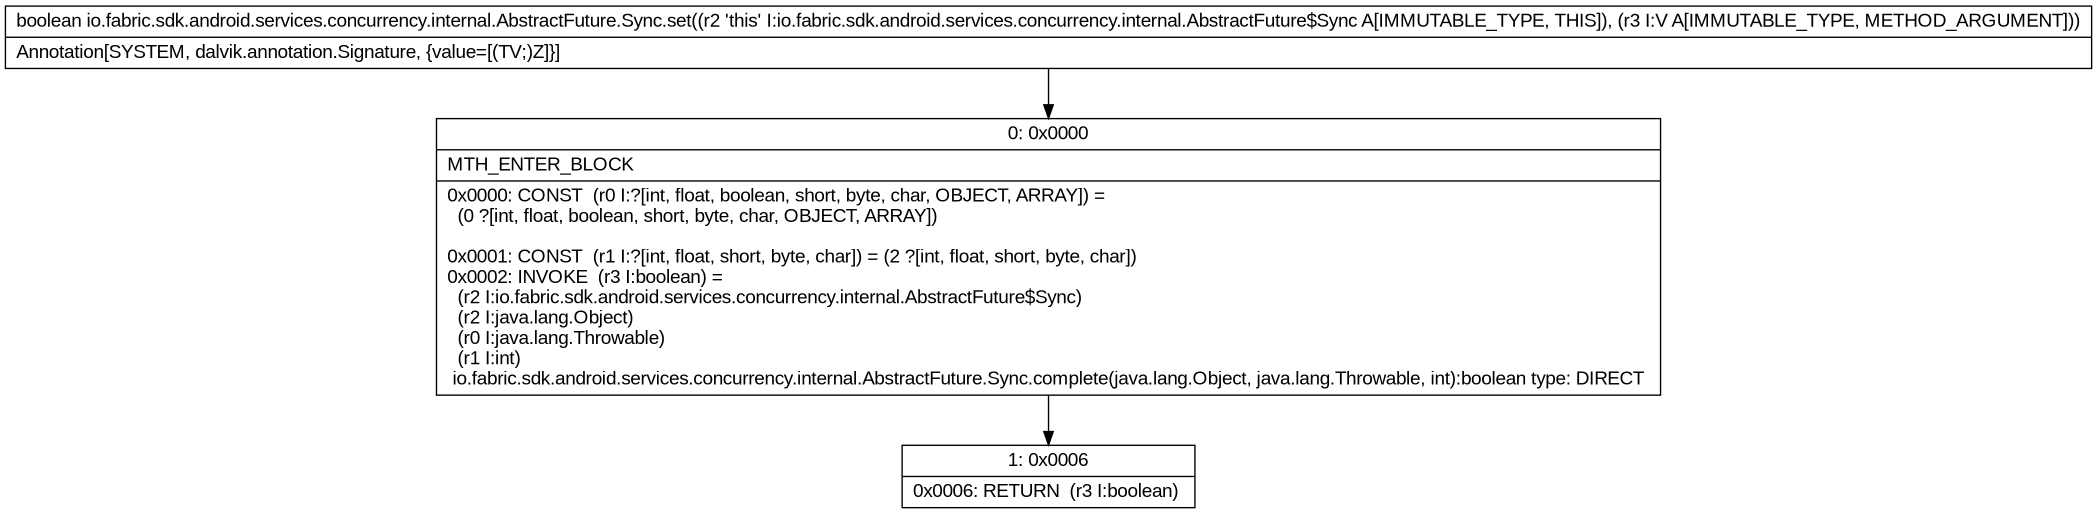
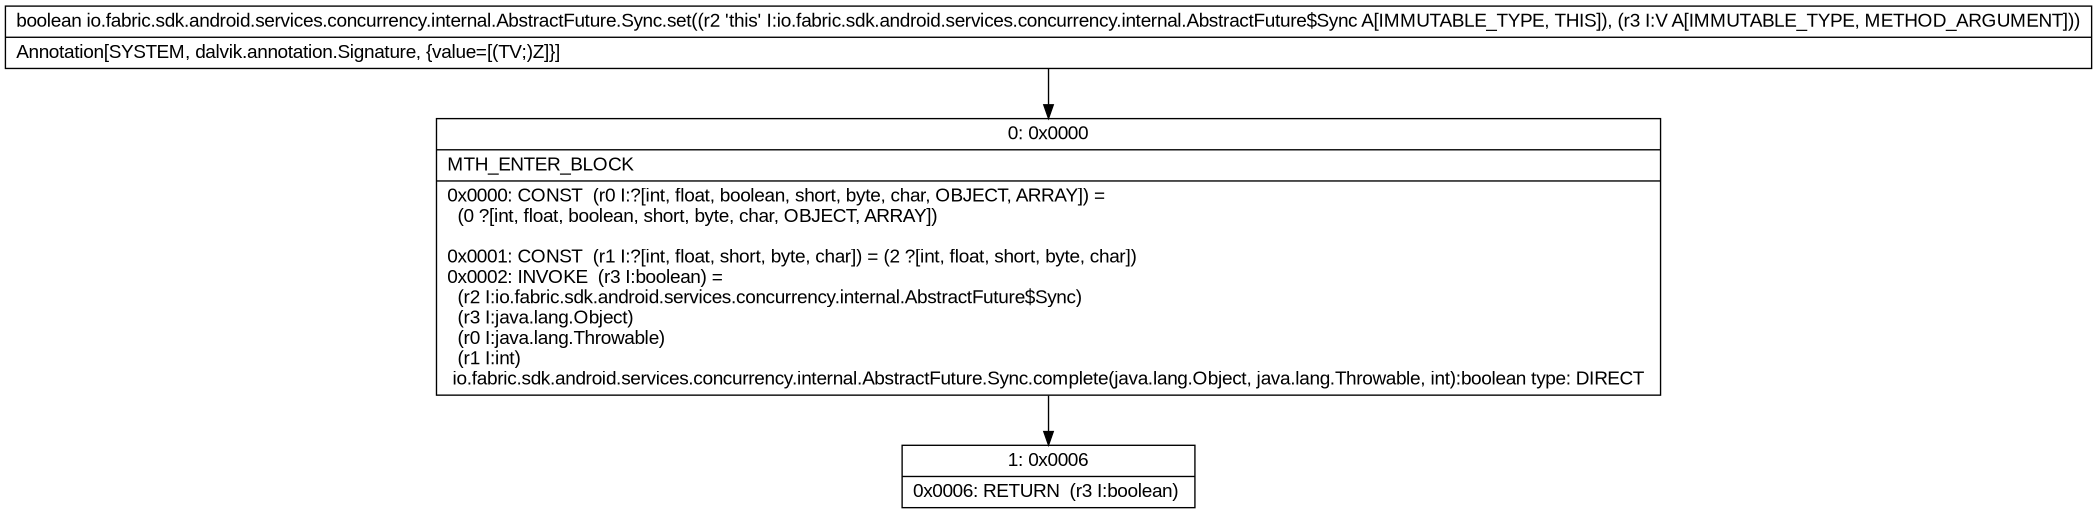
(541, 318) -> (541, 318)
